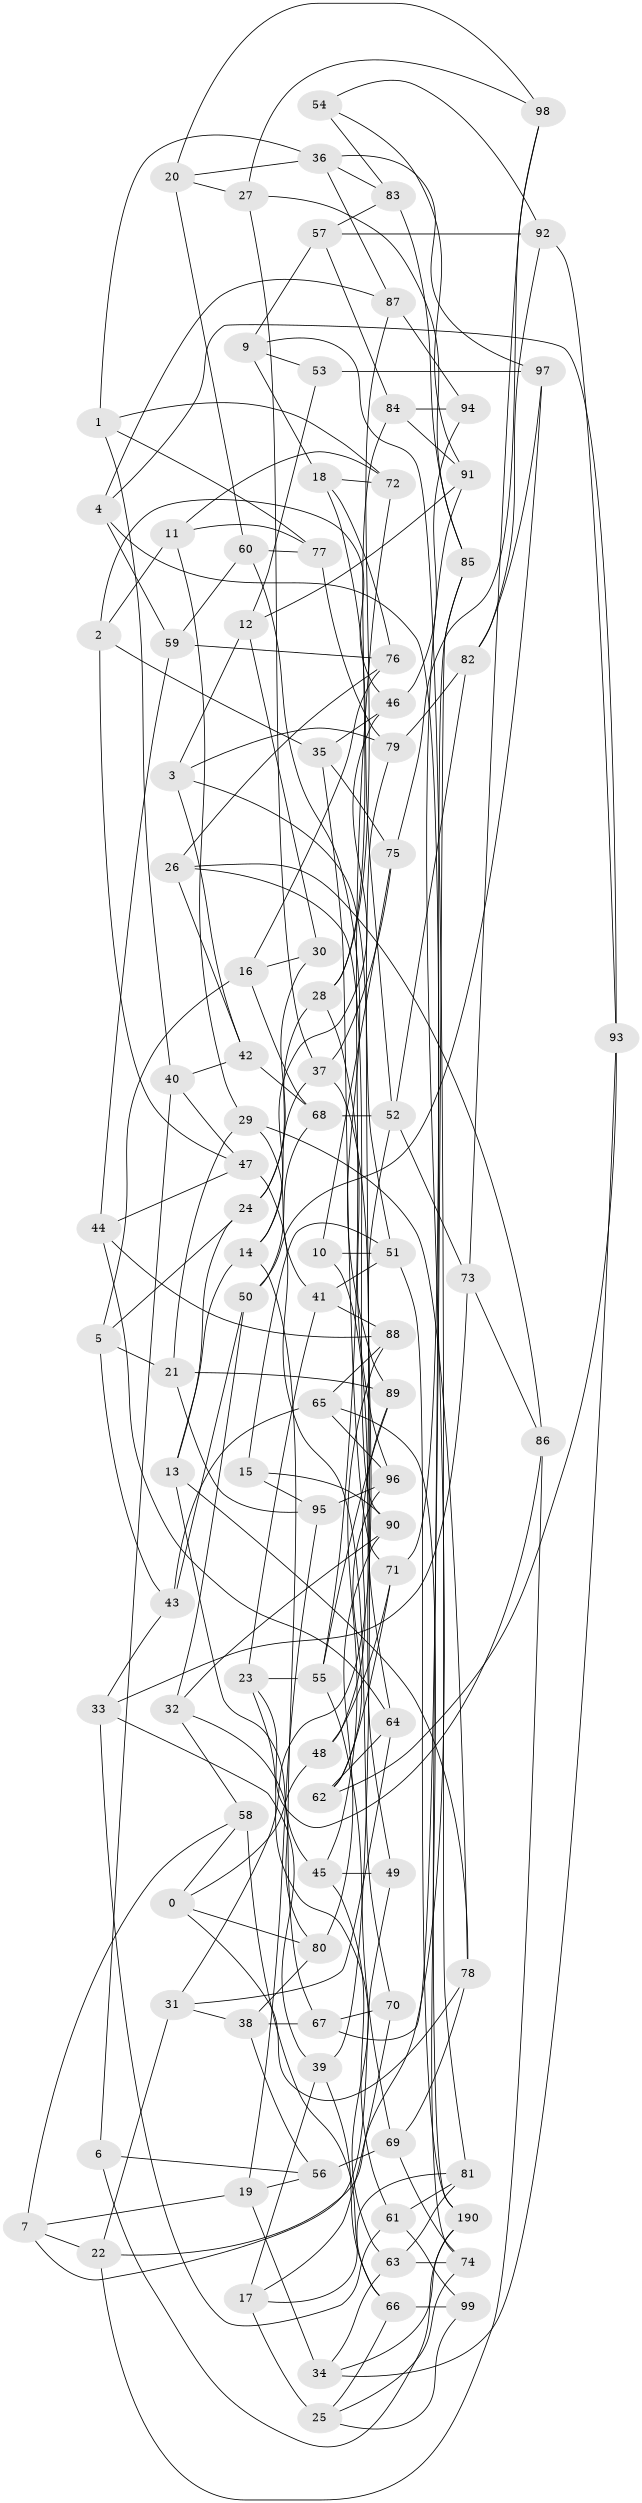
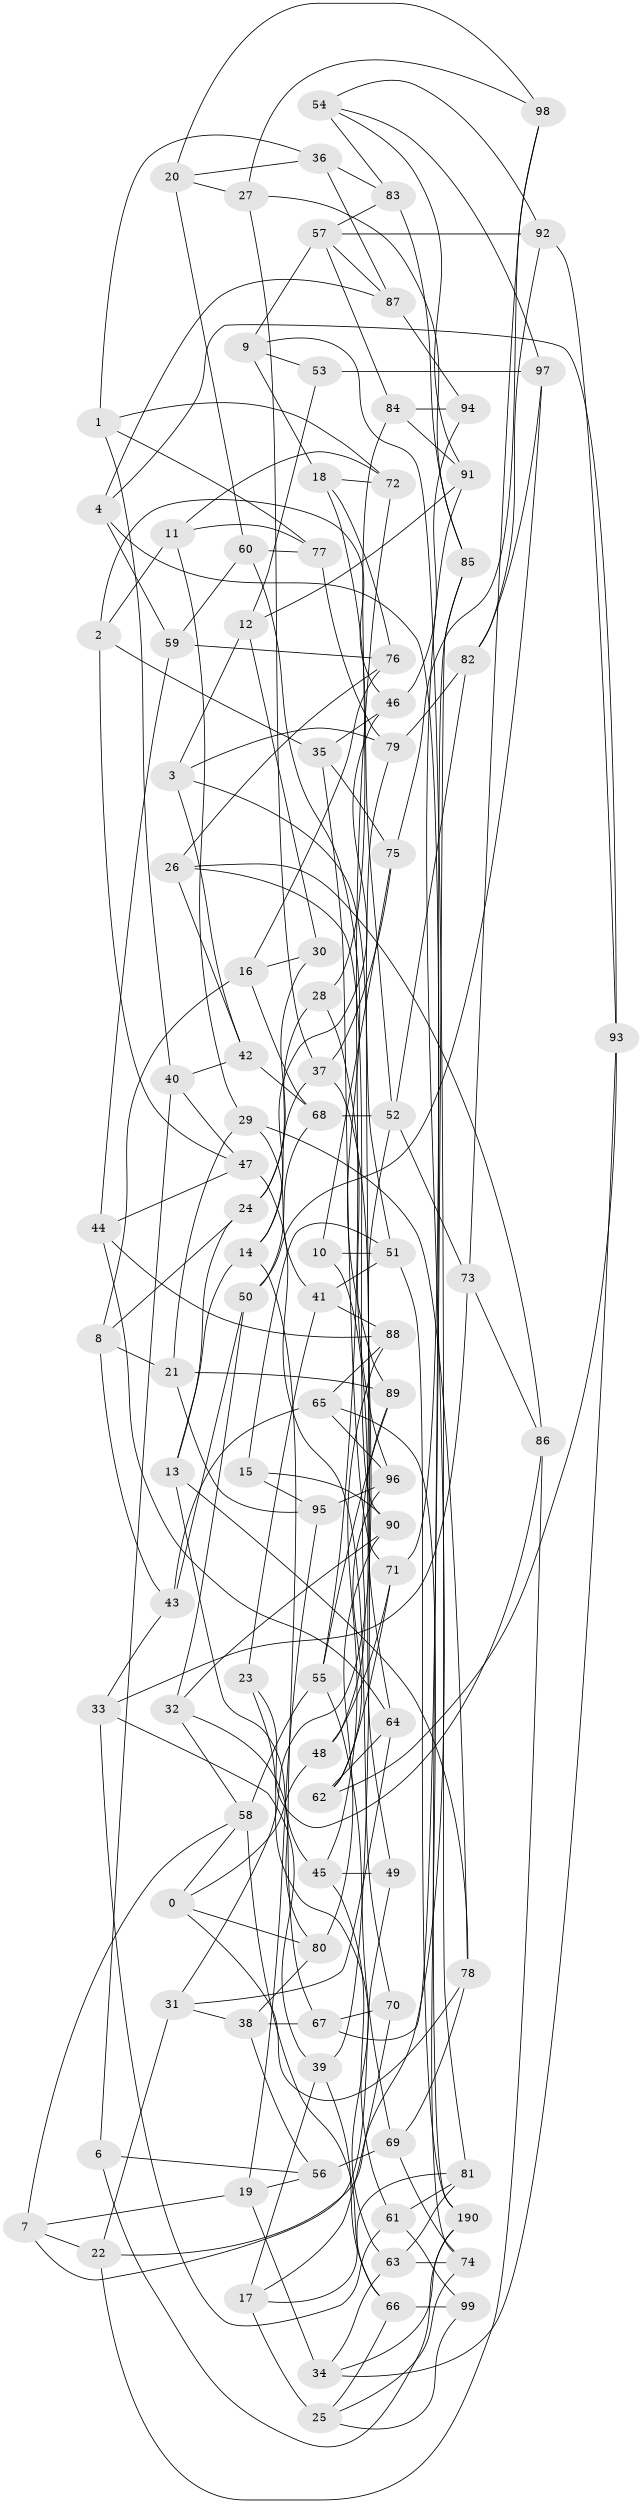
(432, 251) -> (469, 206)
(368, 653) -> (357, 268)
(99, 1339) -> (99, 1339)
(283, 1679) -> (282, 1733)
